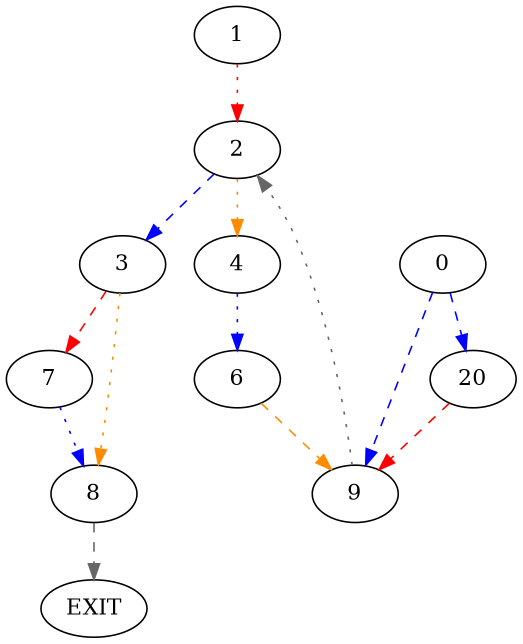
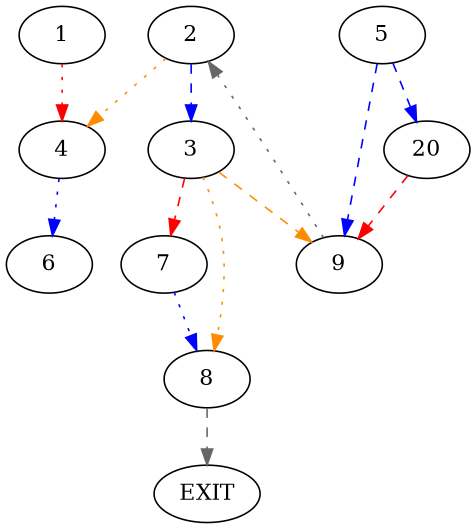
(237, 85) -> (62, 85)
(443, 264) -> (382, 35)
(290, 431) -> (259, 202)
